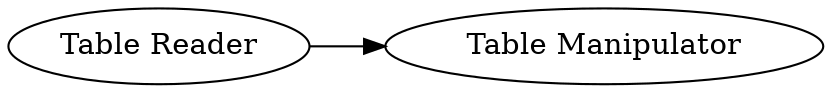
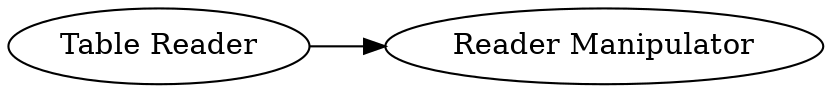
(604, 46) -> (604, 46)
